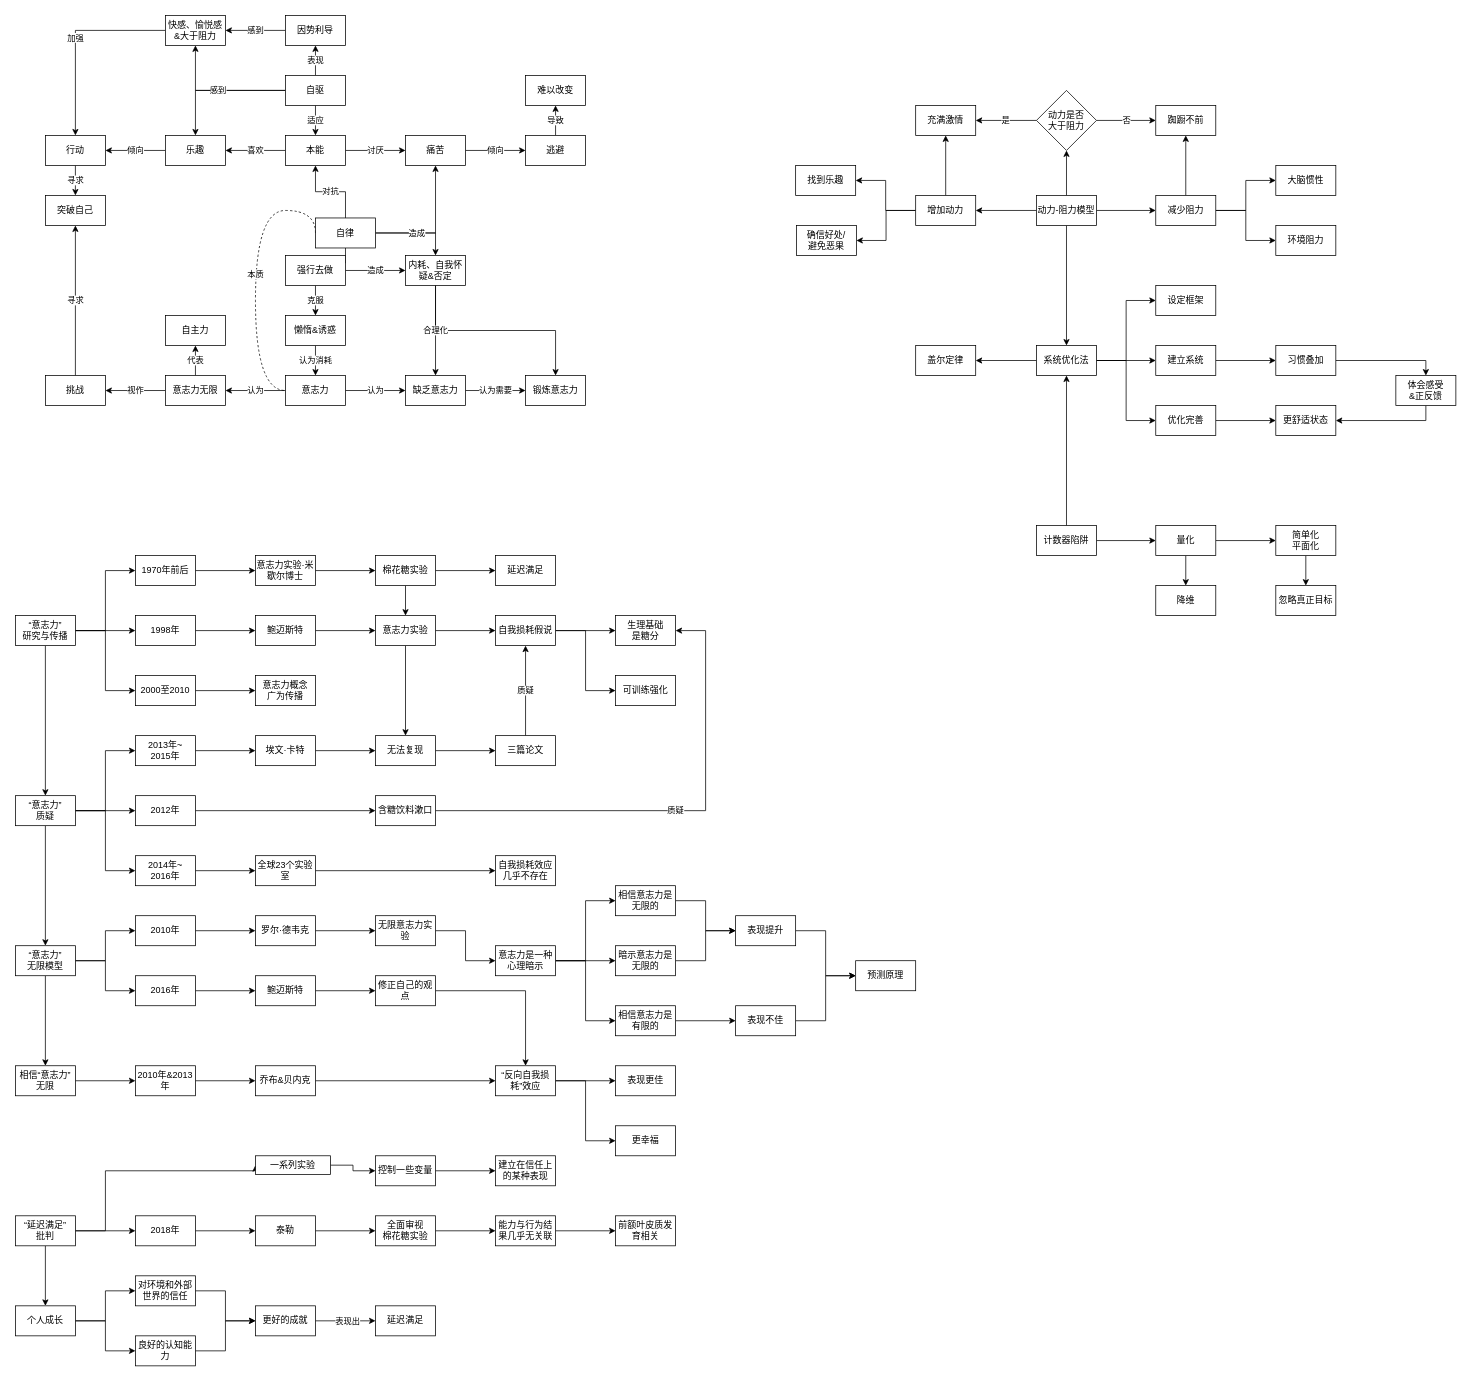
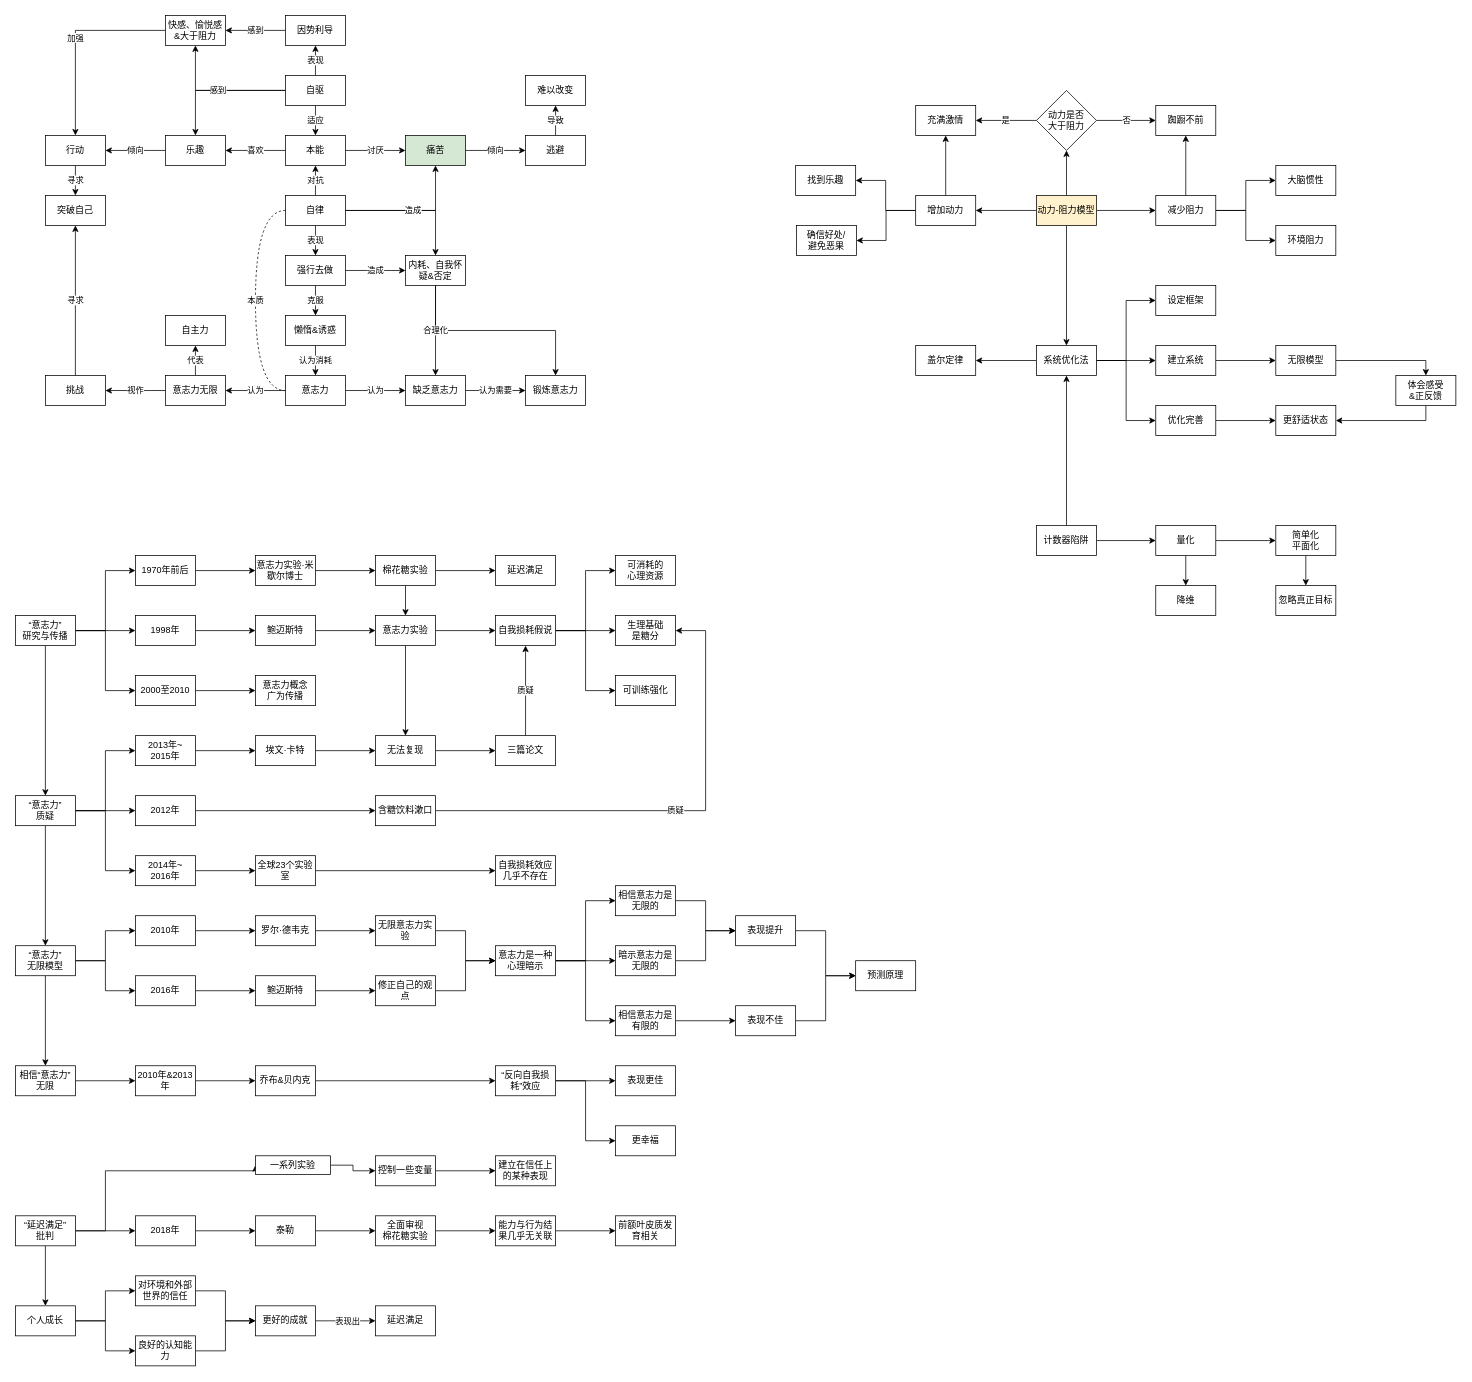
(435, 150) -> (435, 150)
(1066, 210) -> (1066, 210)
(345, 233) -> (315, 210)
(1305, 360) -> (1305, 360)
none -> (645, 570)
none -> (585, 587)
(525, 994) -> (465, 977)
